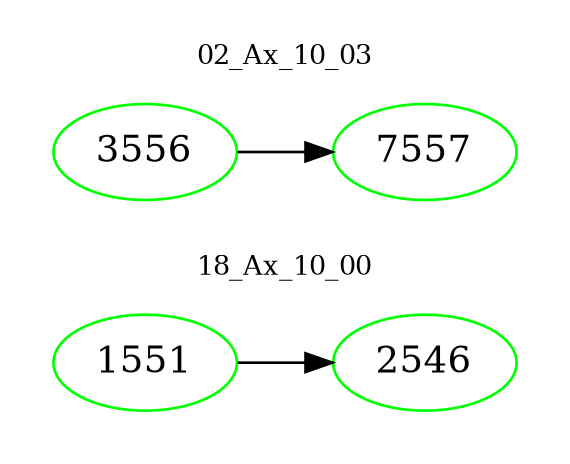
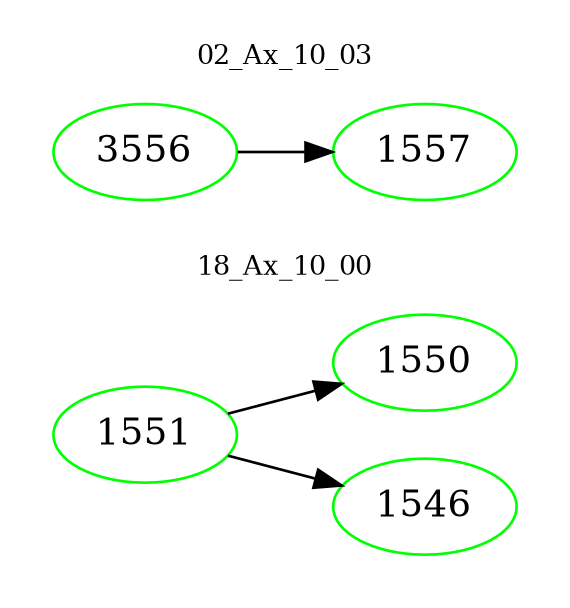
(425, 152) -> (425, 152)
(425, 363) -> (425, 507)
none -> (425, 363)
